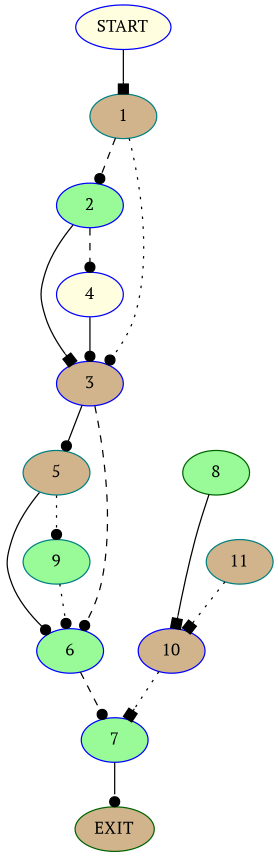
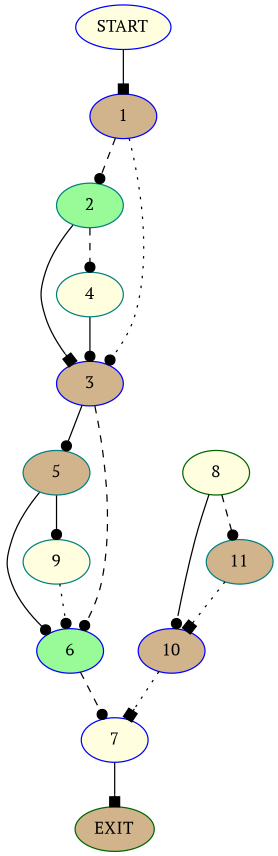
(123, 116) -> (123, 116)
(90, 205) -> (90, 205)
(90, 295) -> (90, 295)
(216, 473) -> (216, 473)
(57, 512) -> (57, 512)
none -> (227, 512)
(191, 555) -> (191, 555)
(57, 562) -> (57, 562)
(115, 740) -> (115, 740)
(115, 779) -> (115, 779)
